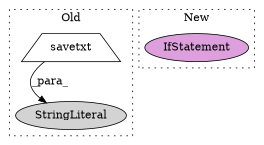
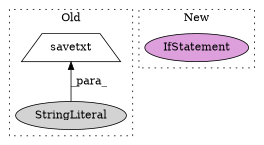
(31, 79) -> (71, 86)
